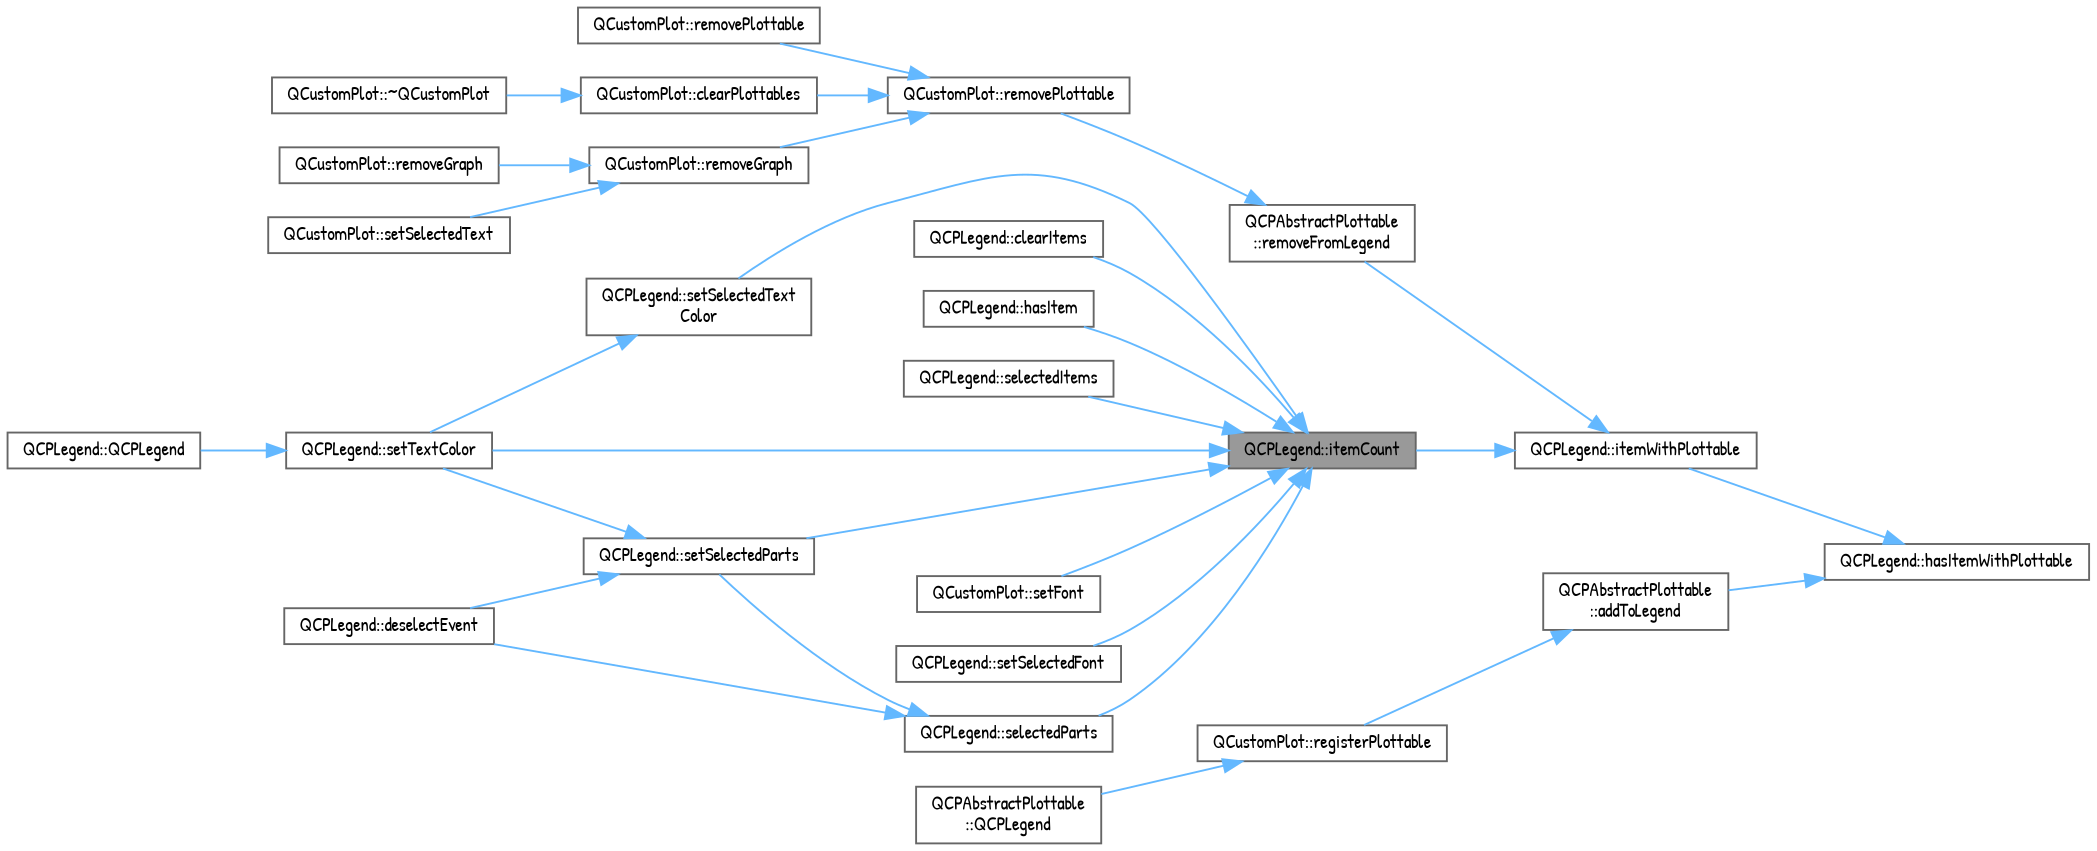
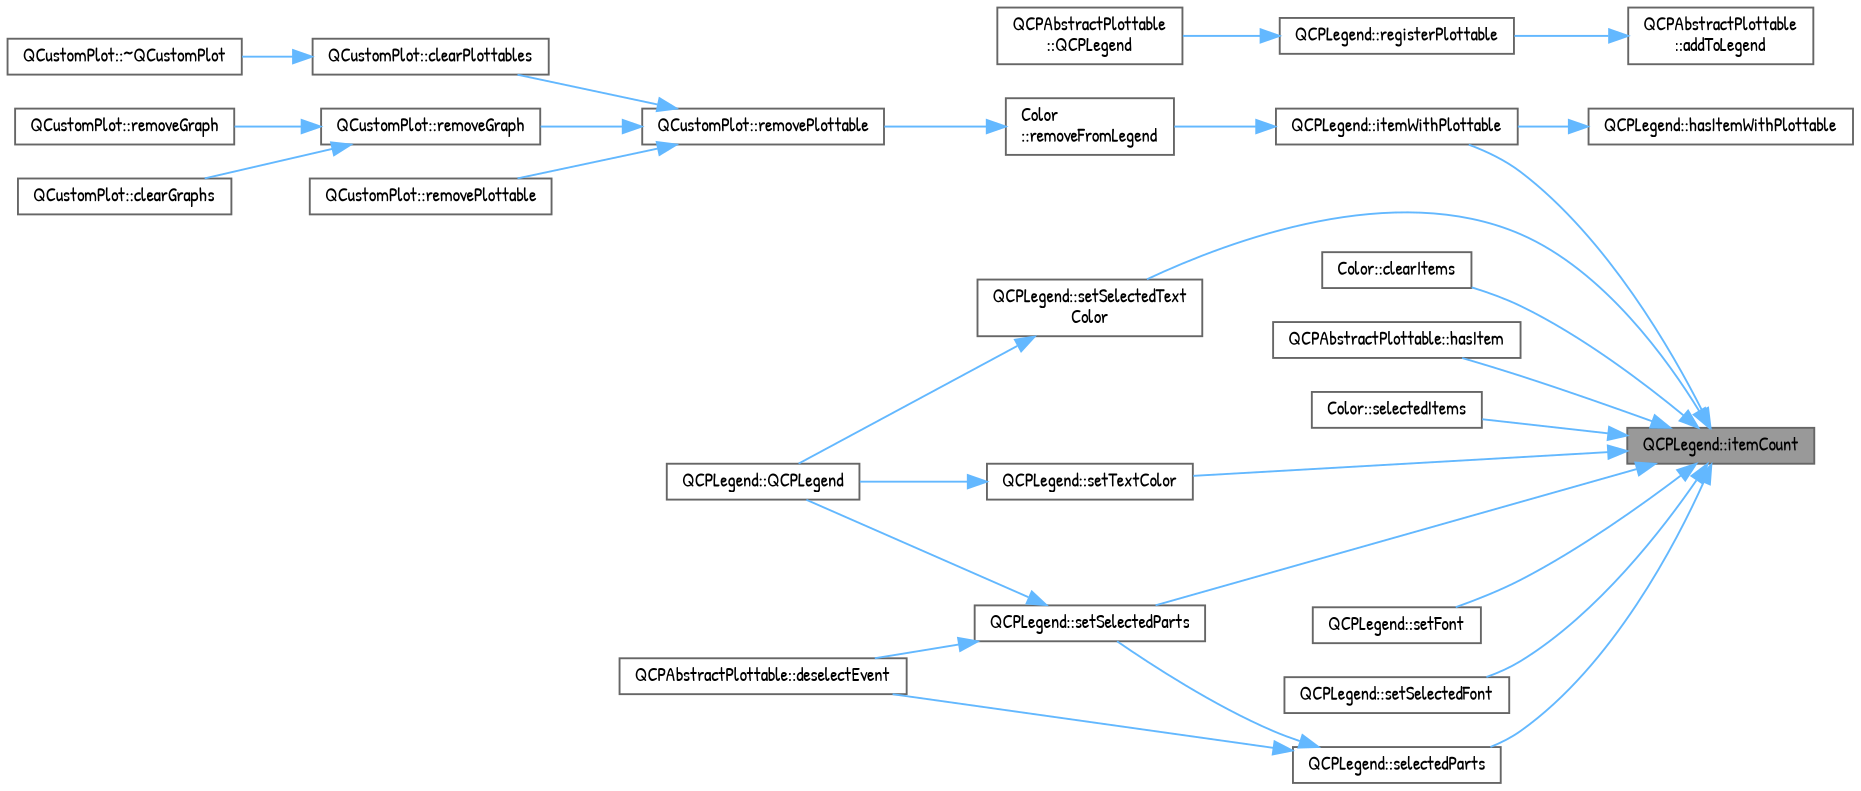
(1322, 233) -> (1090, 127)
(389, 235) -> (125, 196)
(1009, 239) -> (1397, 270)
(1009, 309) -> (1397, 340)
(1009, 379) -> (1397, 410)
(525, 388) -> (908, 405)
(1456, 450) -> (1606, 258)
(535, 500) -> (917, 549)
(1767, 585) -> none
(1009, 594) -> (1397, 625)
(389, 626) -> (763, 676)
(1322, 743) -> (1397, 36)
